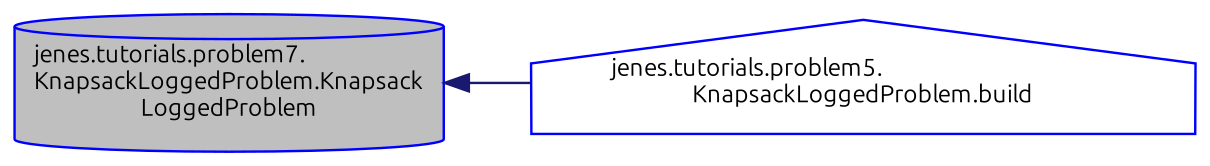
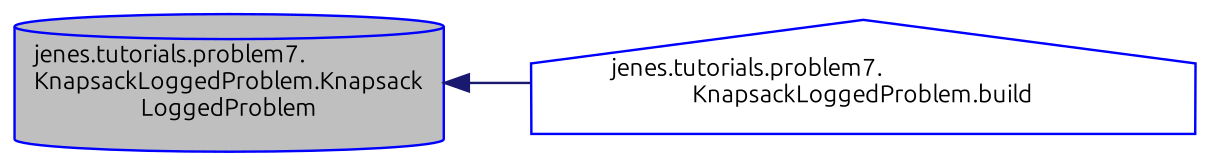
(863, 83) -> (863, 83)
